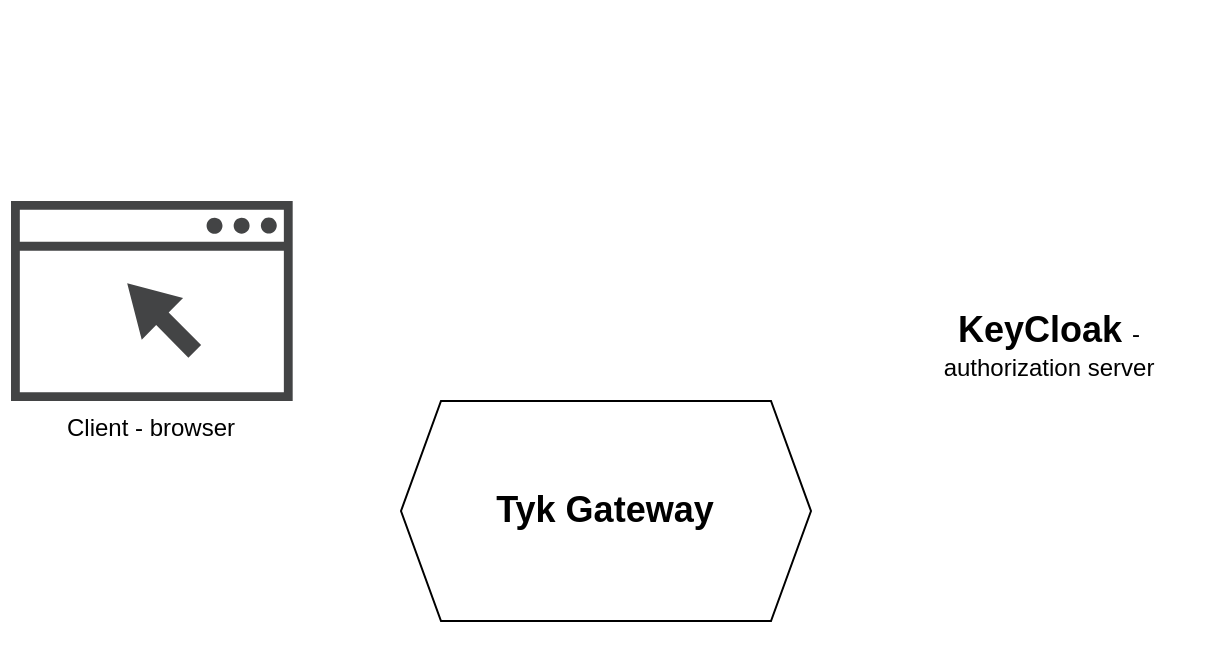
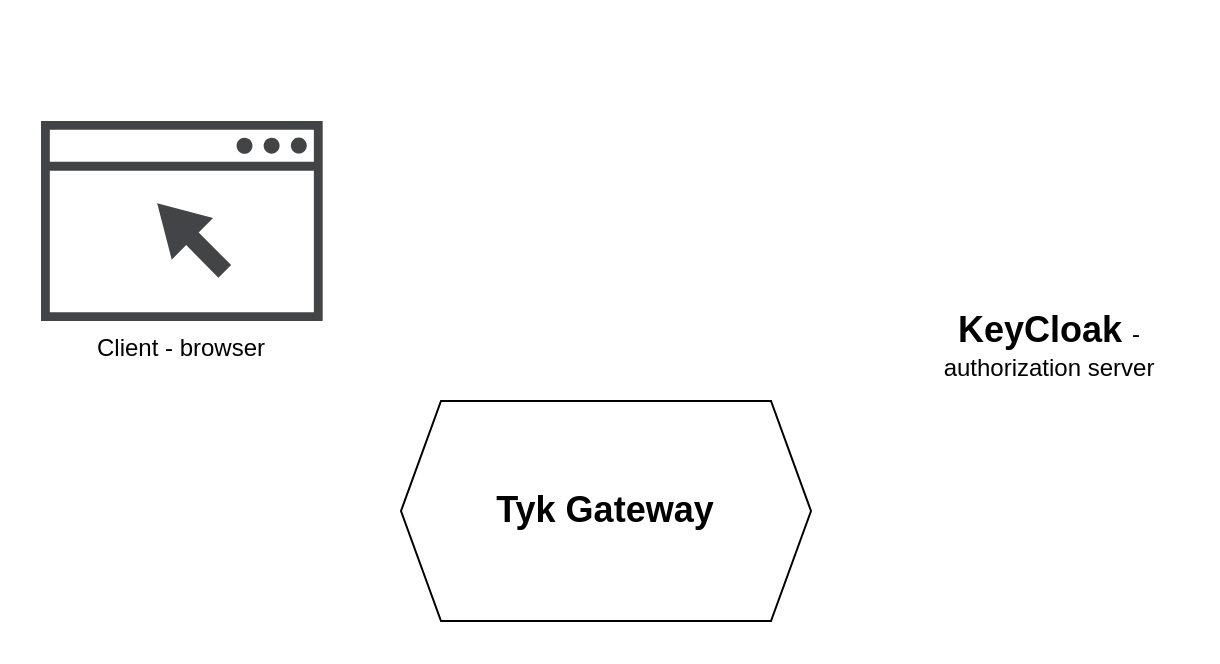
(152, 301) -> (182, 221)
